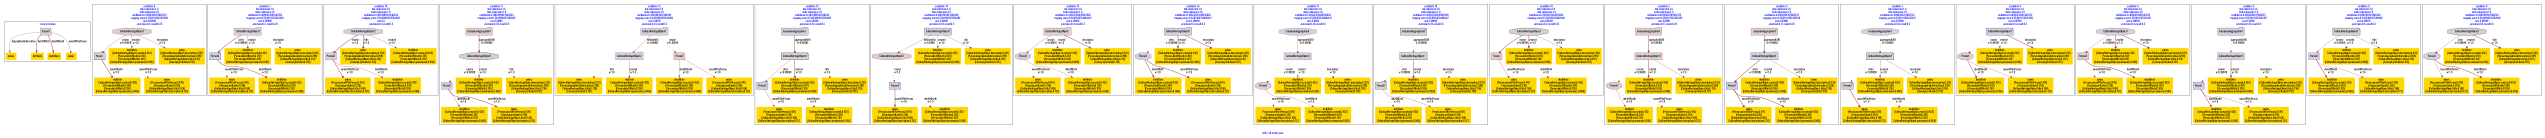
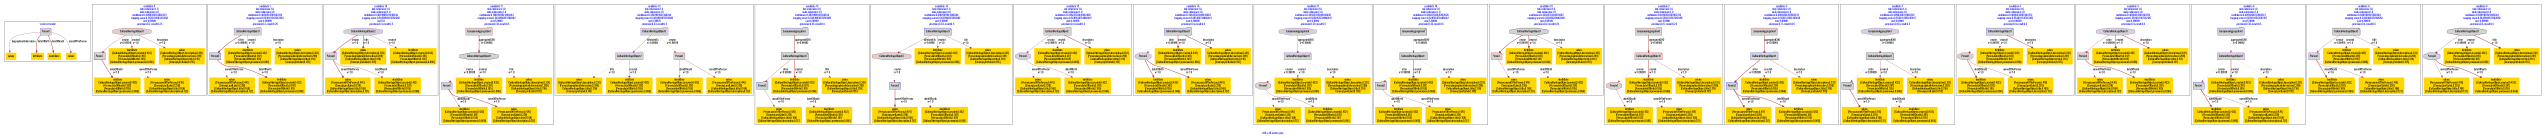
(48, 24) -> (48, 24)
